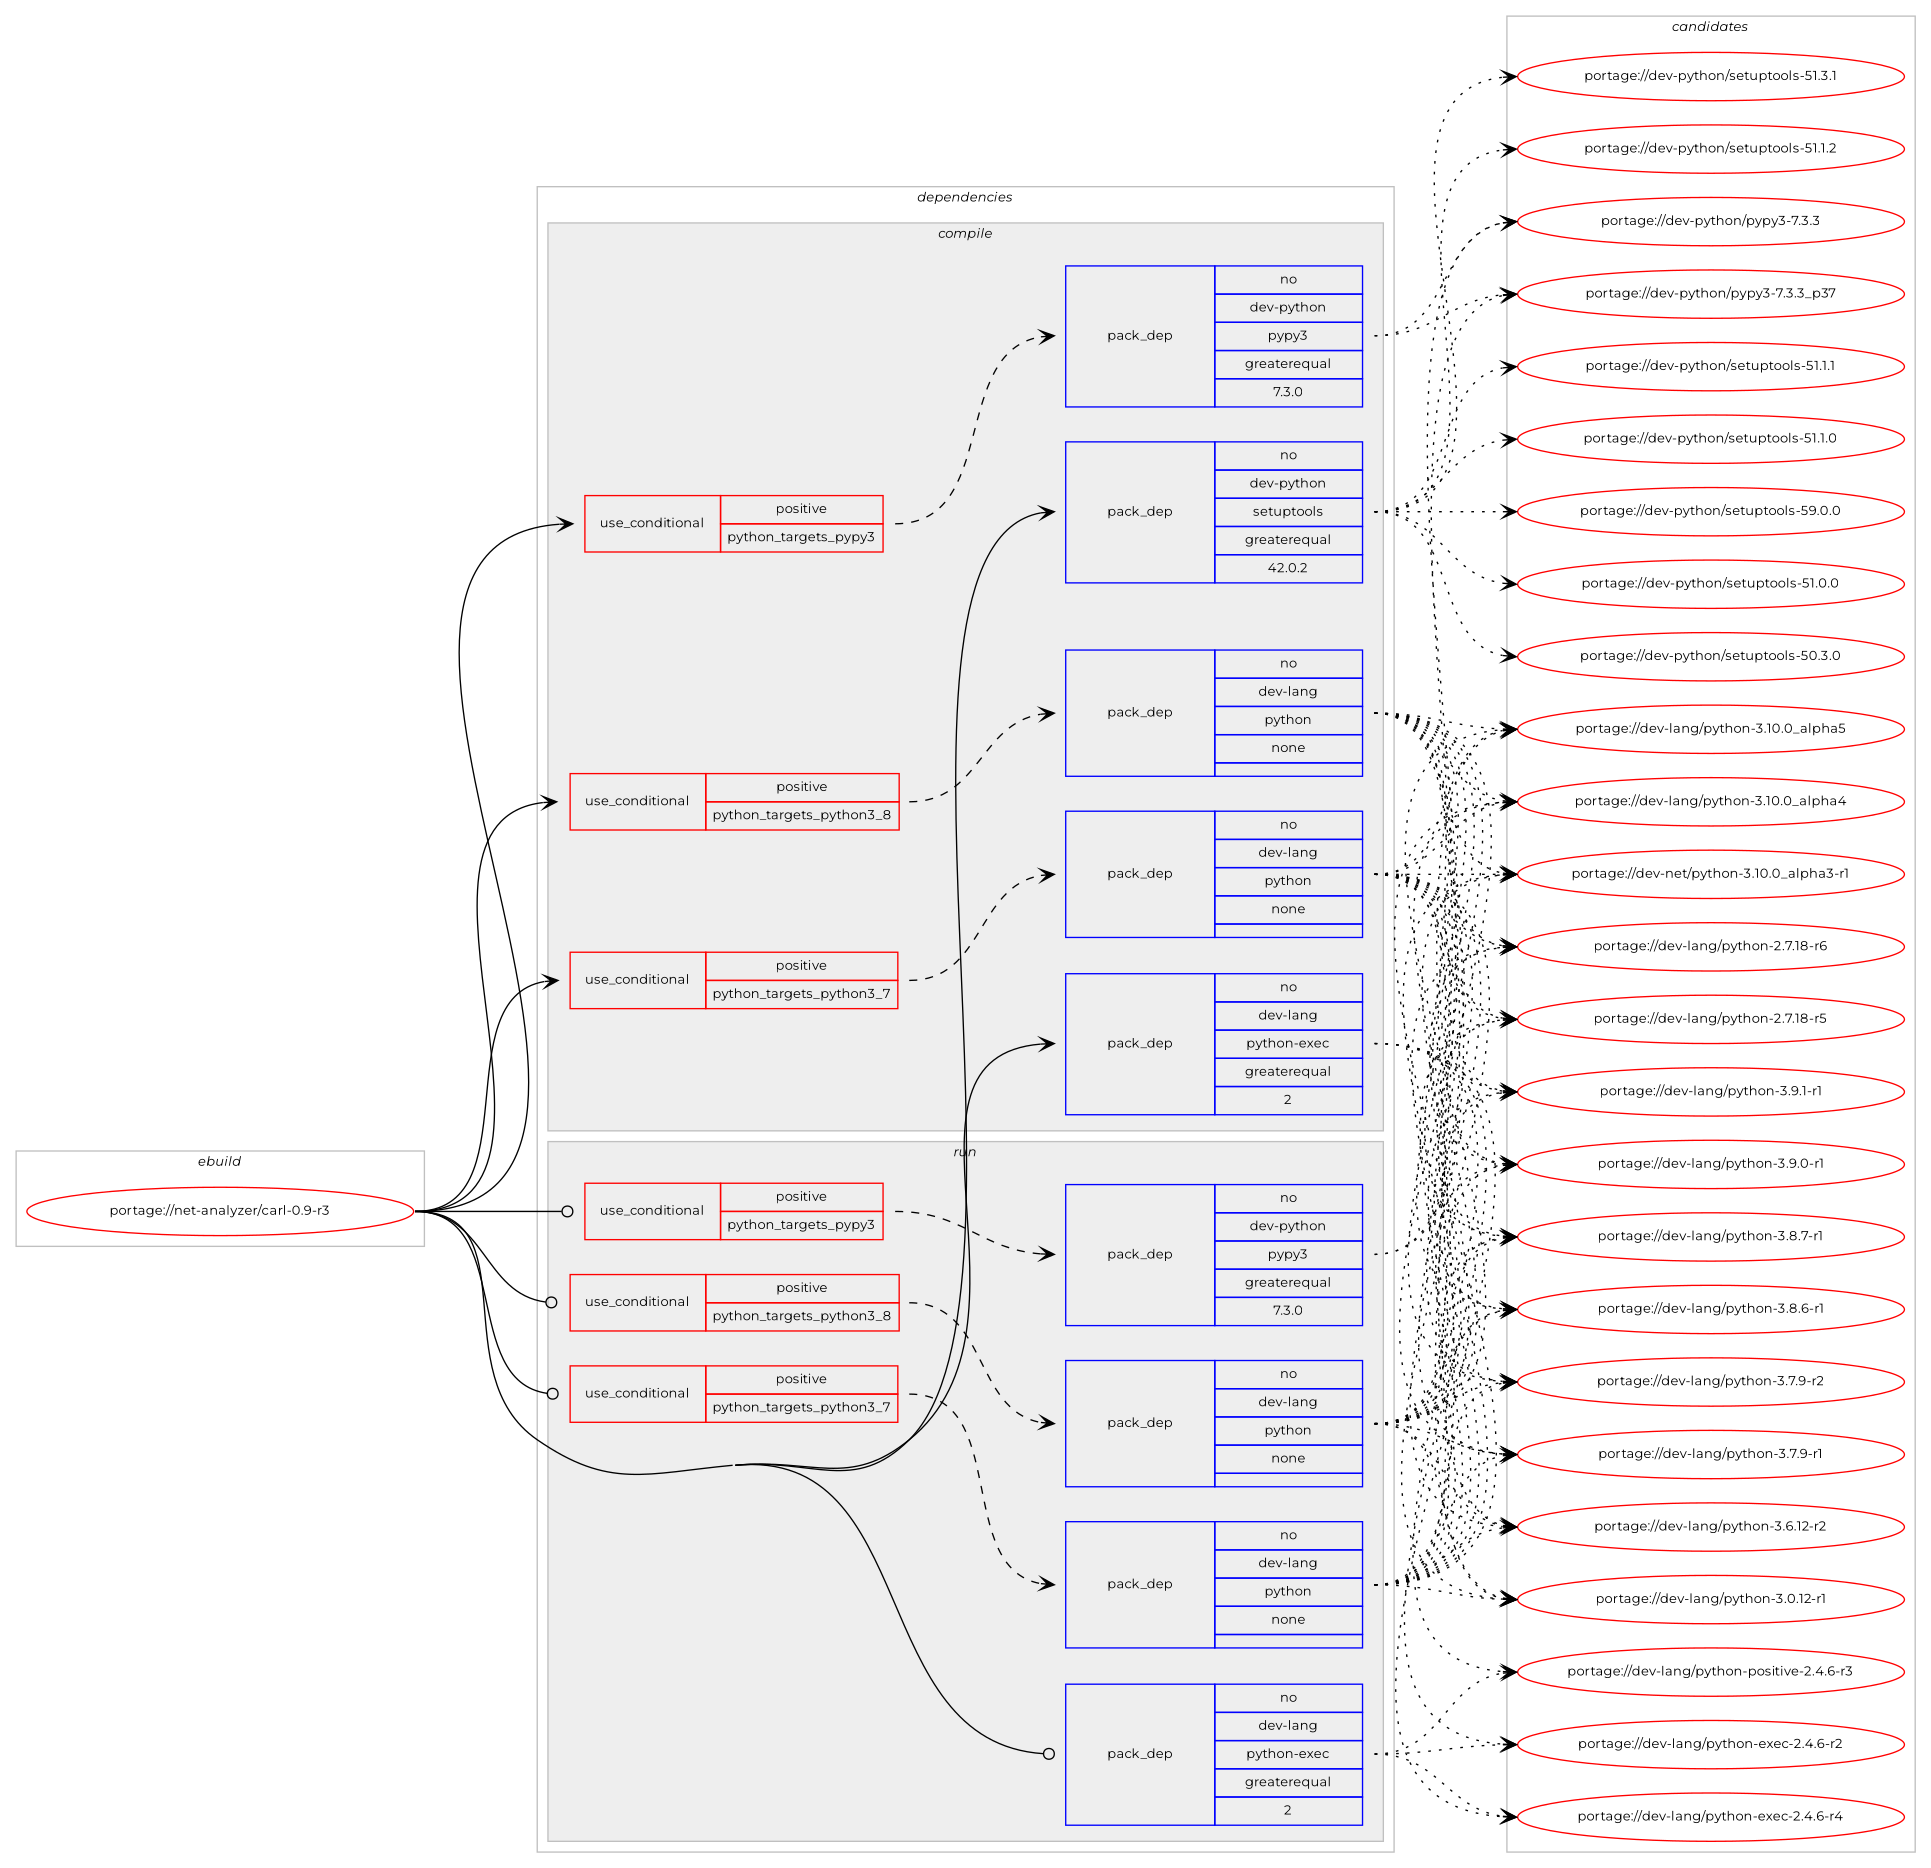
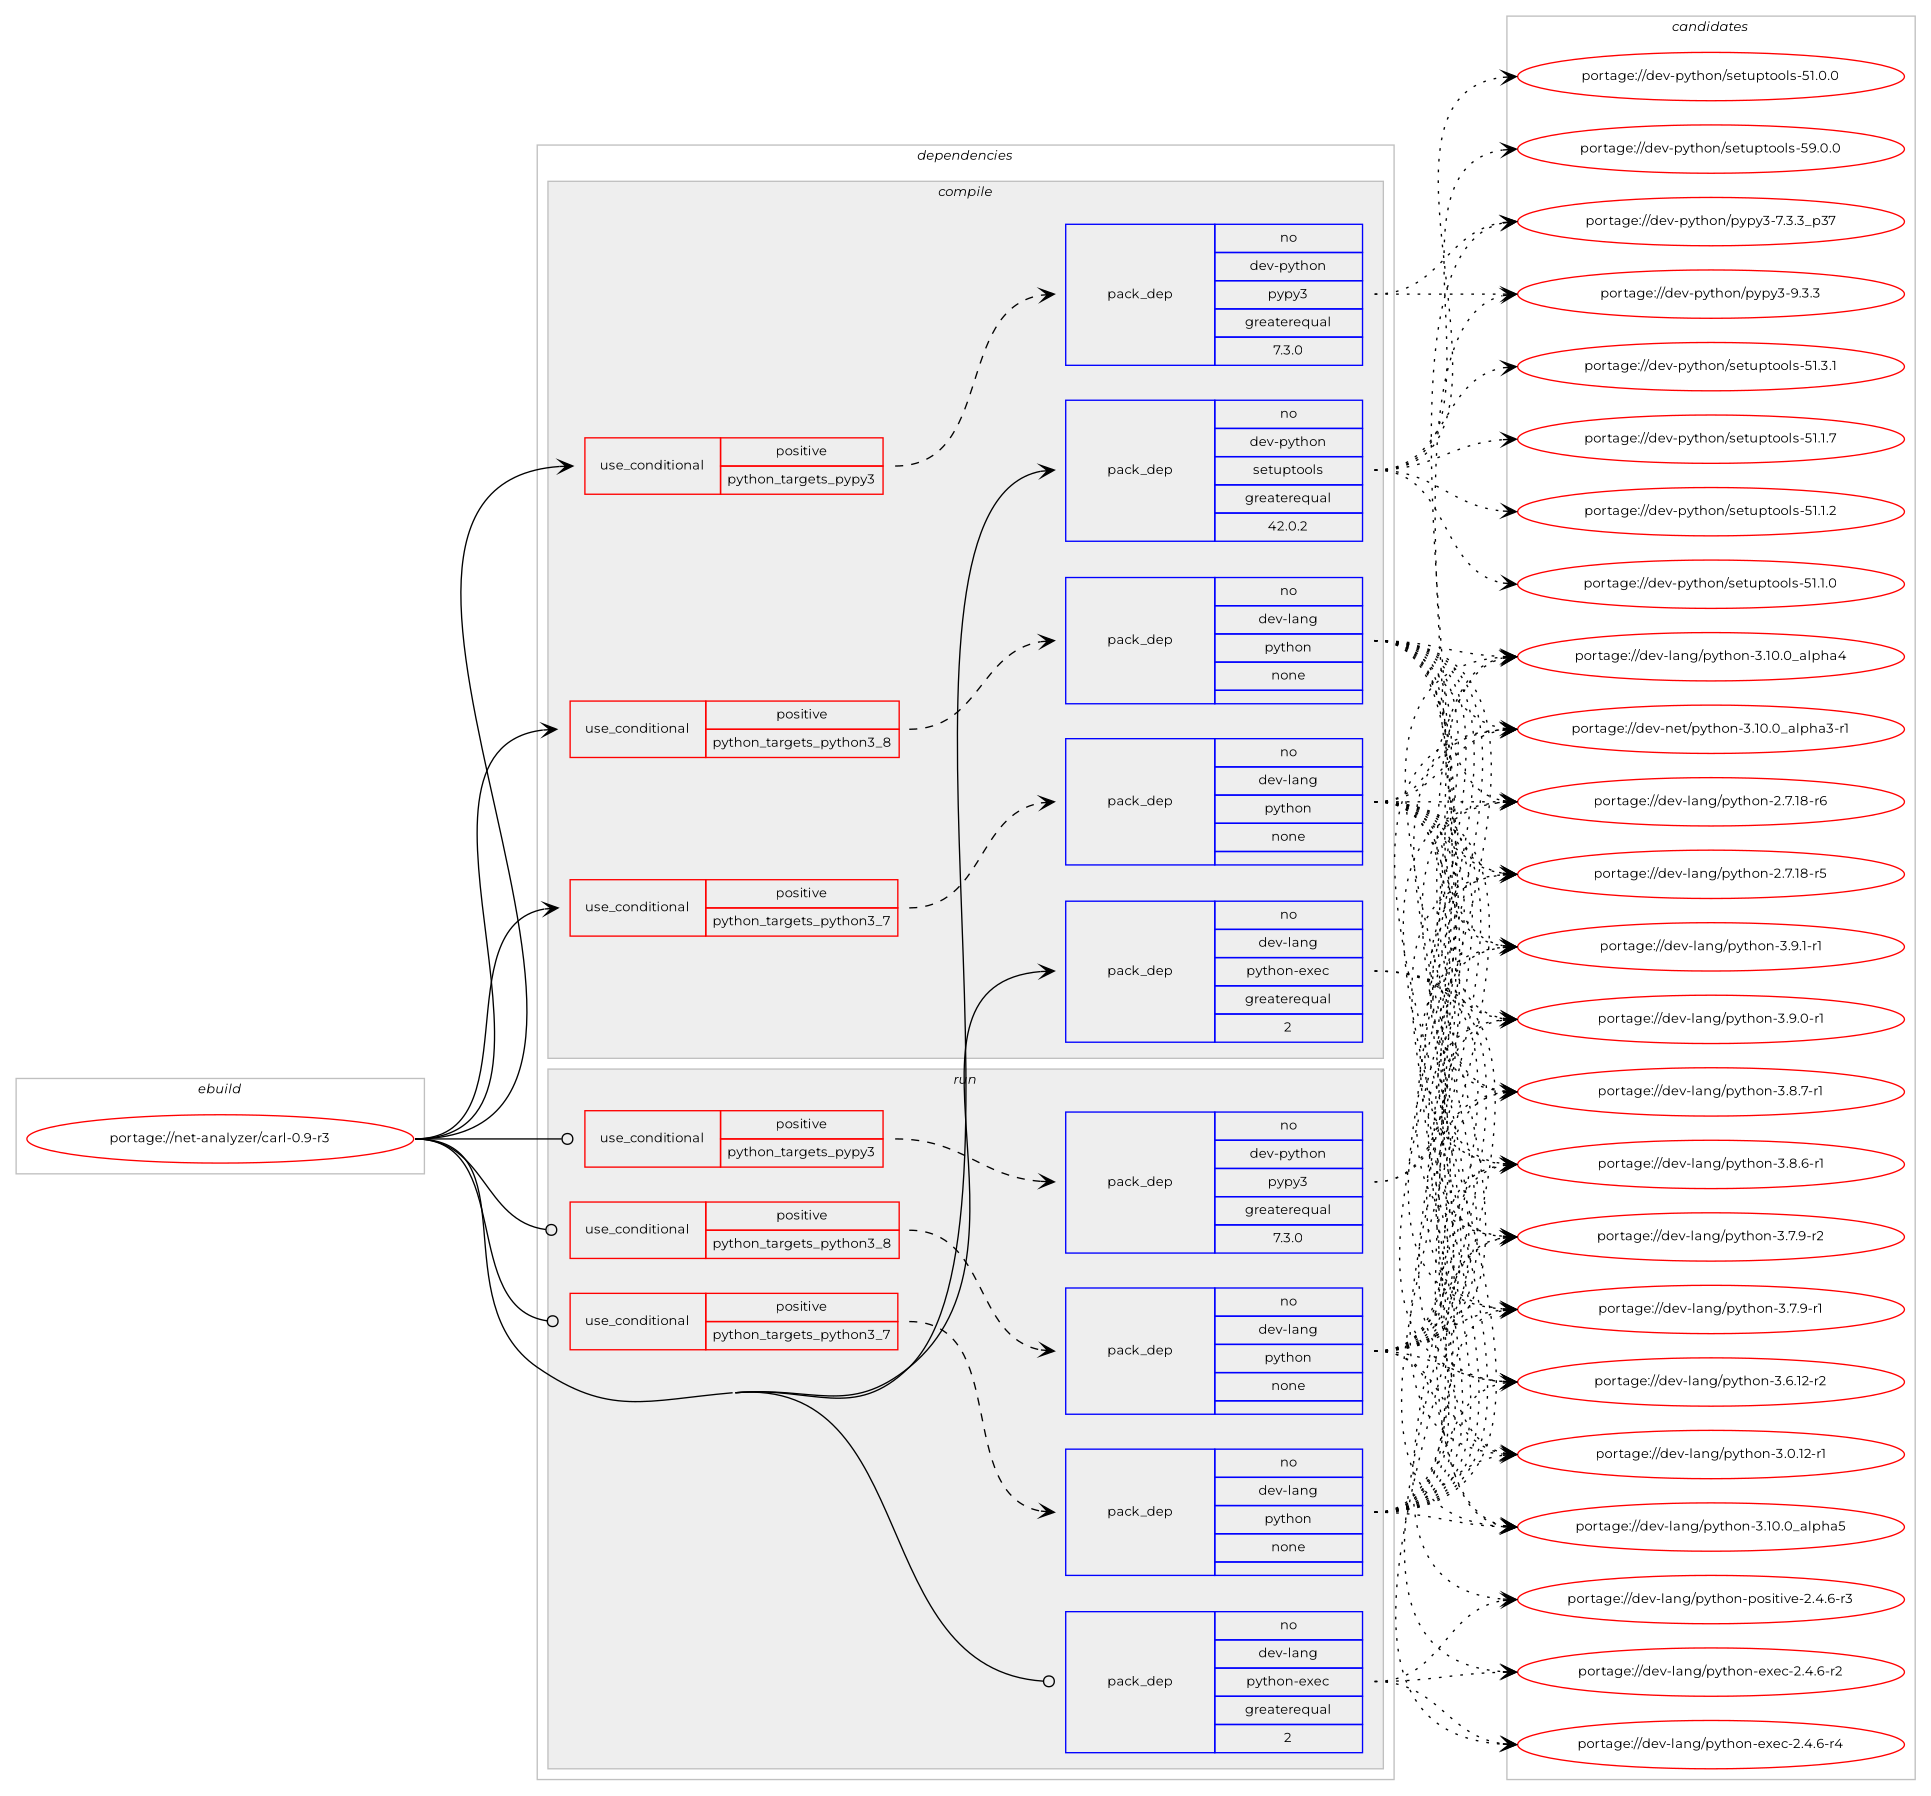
(1711, 222) -> (1711, 294)
(1711, 367) -> (1711, 439)
(1711, 657) -> none
